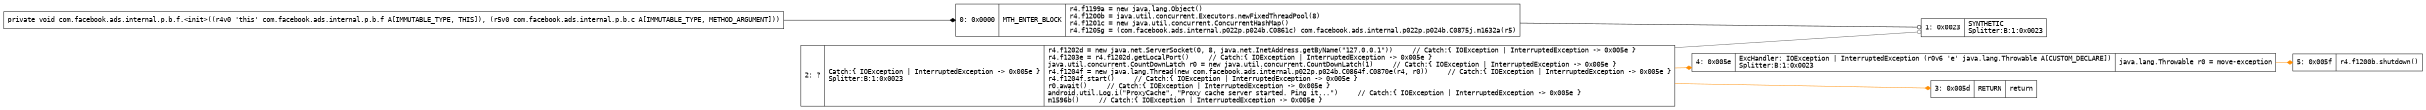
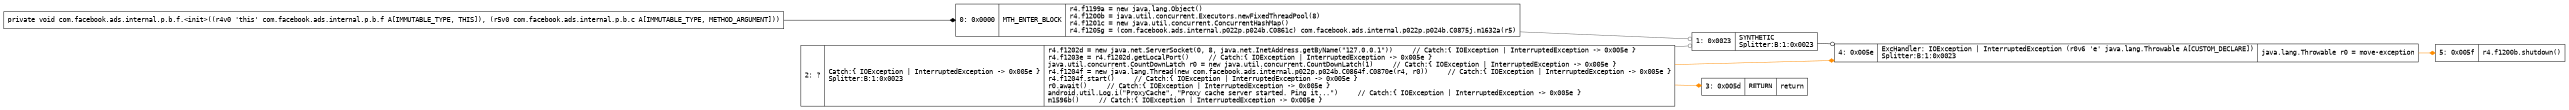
(1719, 25) -> (1604, 35)
none -> (1824, 44)
